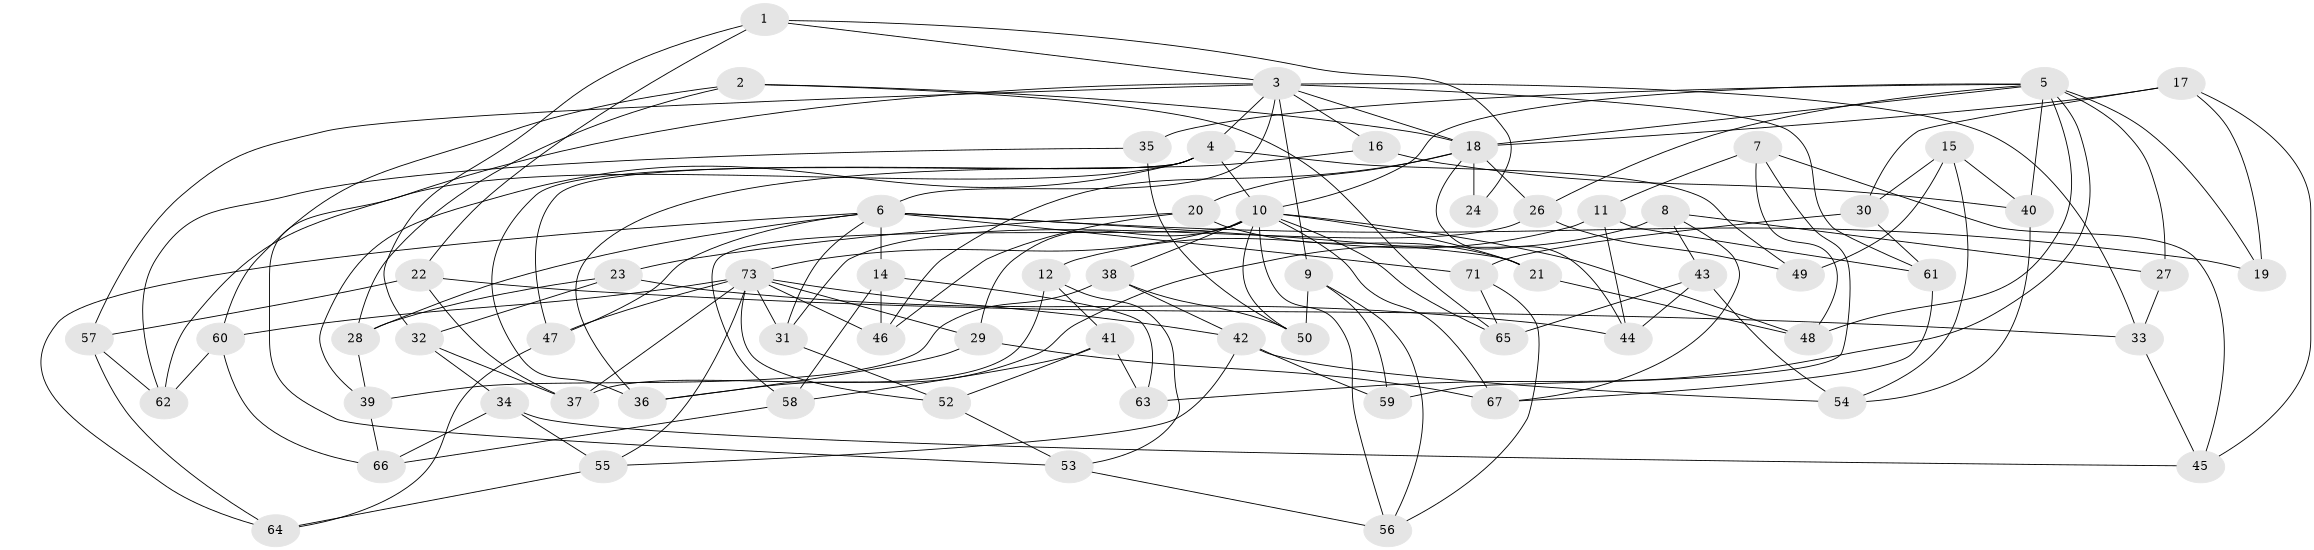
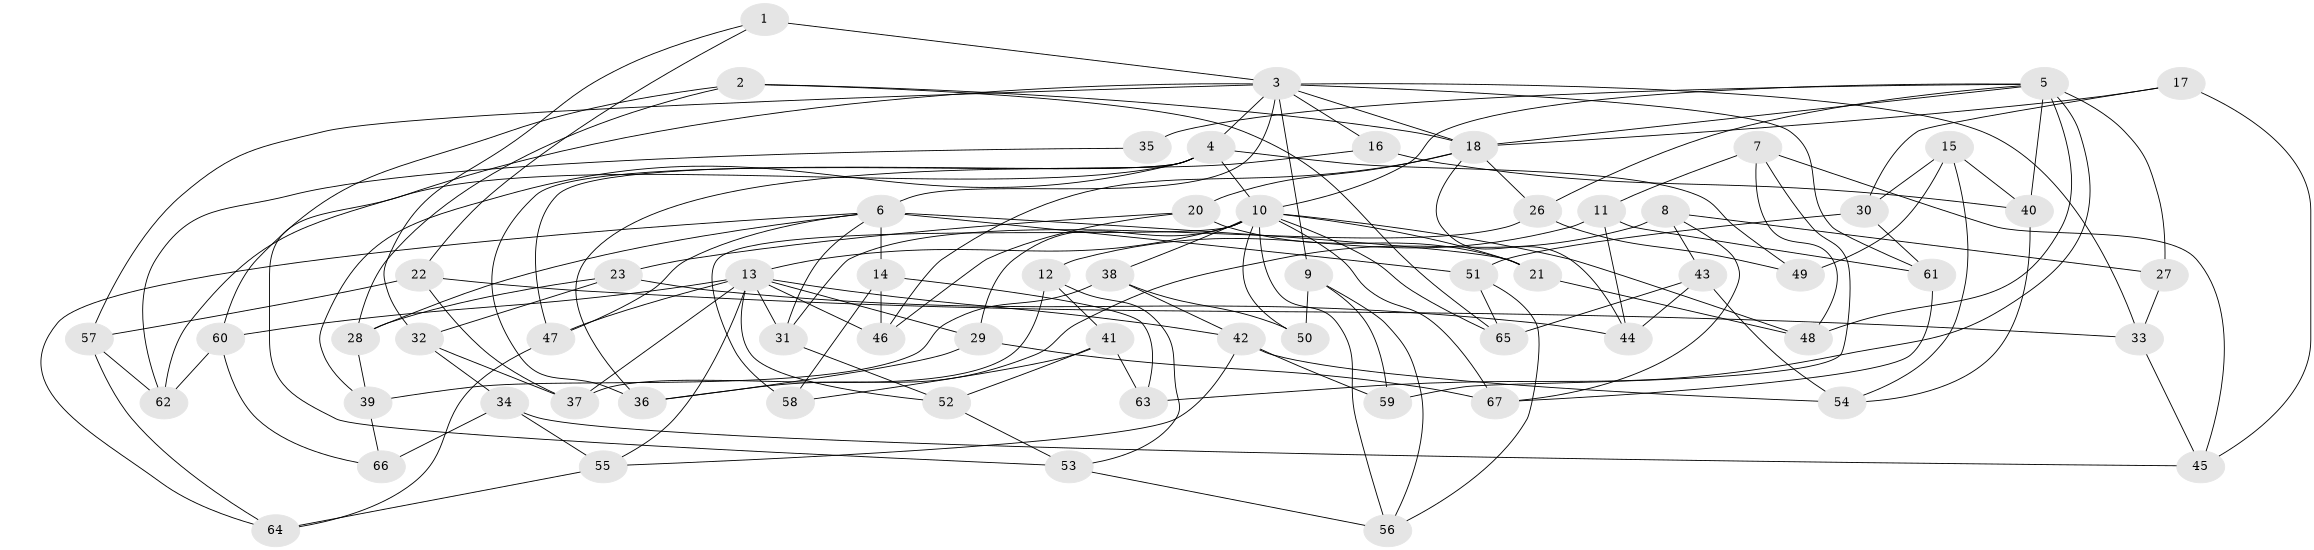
(1474, 211) -> none
(1194, 264) -> none
(750, 275) -> (750, 275)
(1474, 275) -> (1474, 275)
(2262, 275) -> none
(586, 435) -> none
